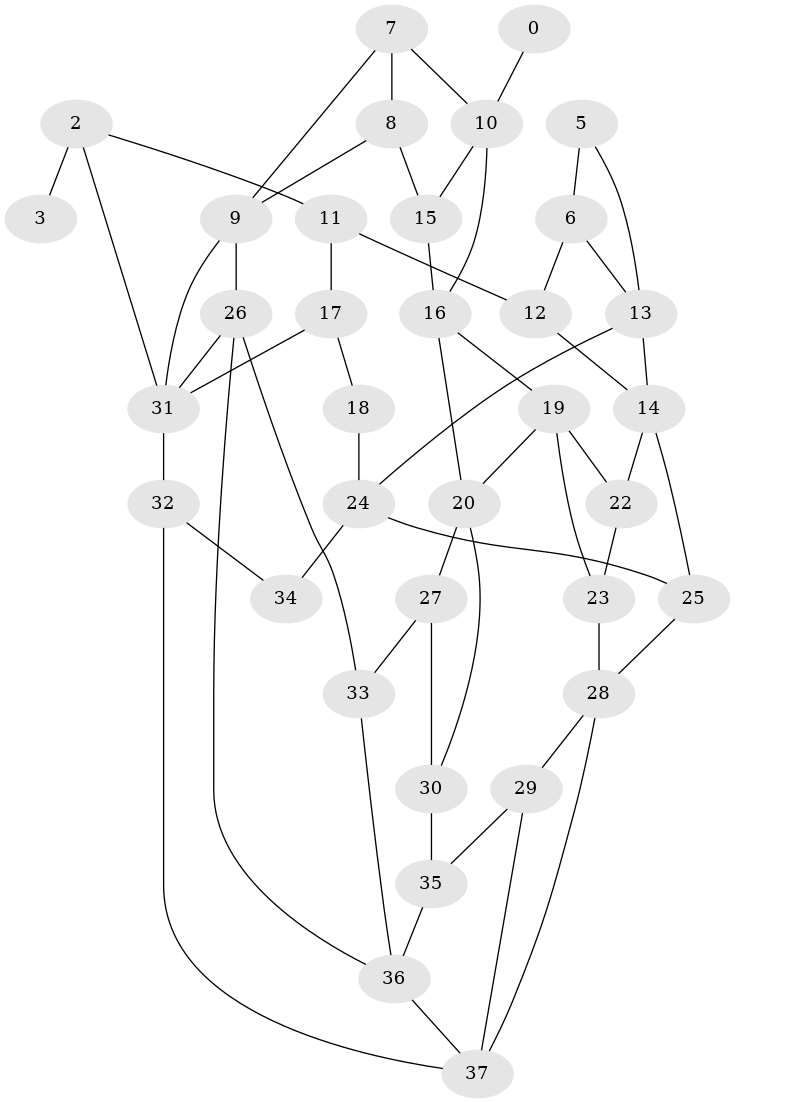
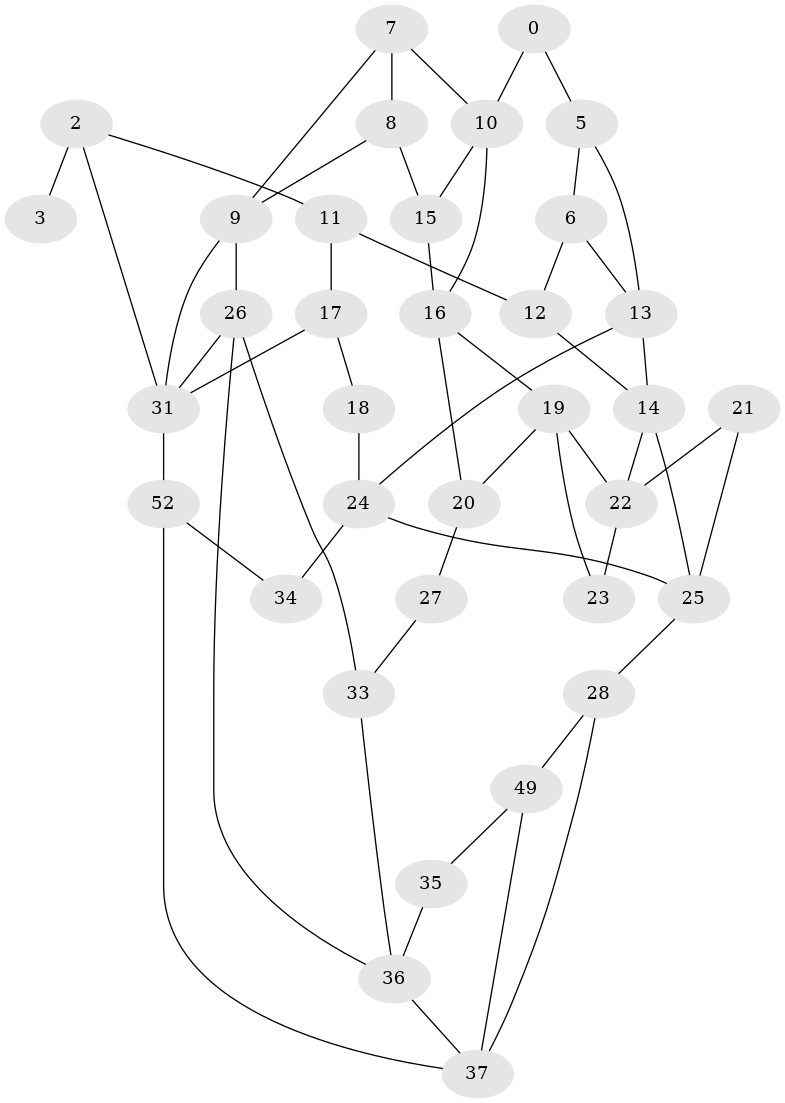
none -> (558, 77)
none -> (744, 409)
(164, 504) -> (164, 504)
(599, 647) -> none
(431, 789) -> none
(526, 789) -> (526, 789)
